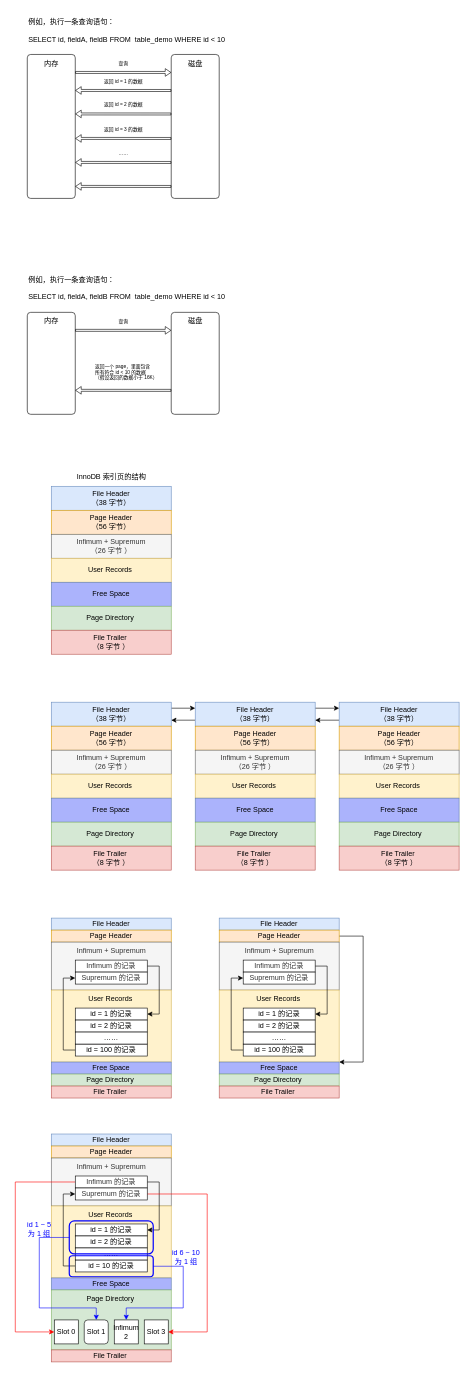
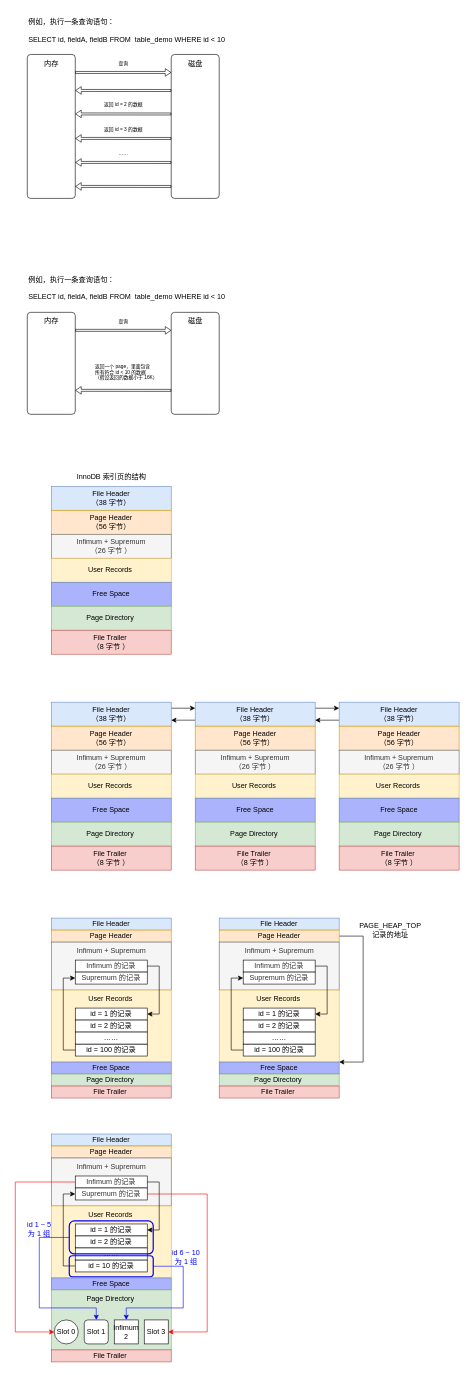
(123, 81) -> none
none -> (390, 930)
(66, 1332) -> (66, 1332)
